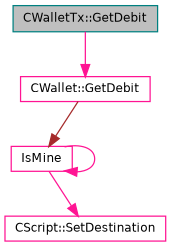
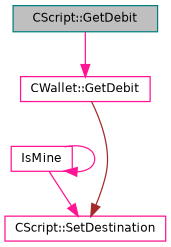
(85, 19) -> (85, 19)
(67, 119) -> (107, 153)
